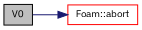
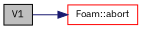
(18, 15) -> (18, 15)
